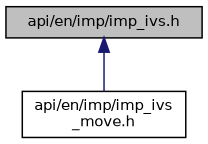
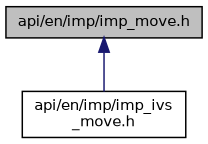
(104, 22) -> (104, 22)
